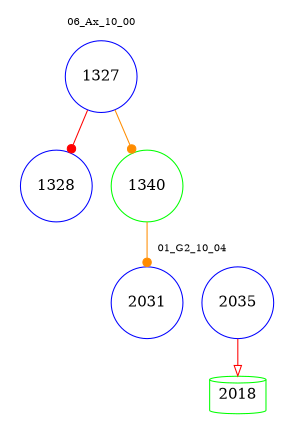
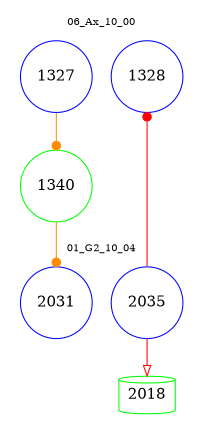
(80, 127) -> (147, 194)
